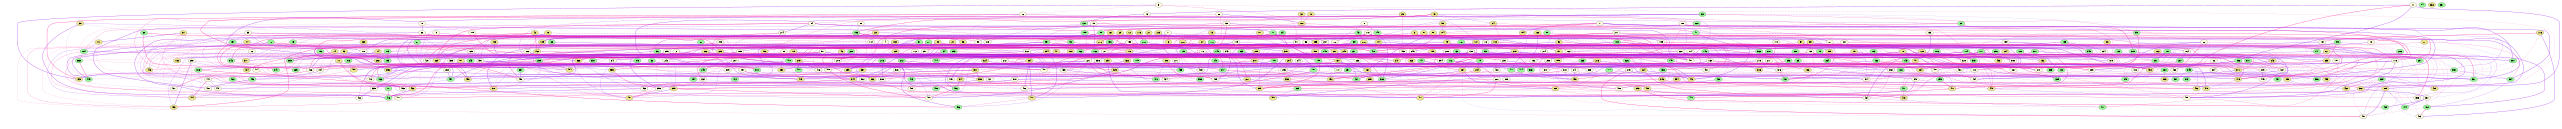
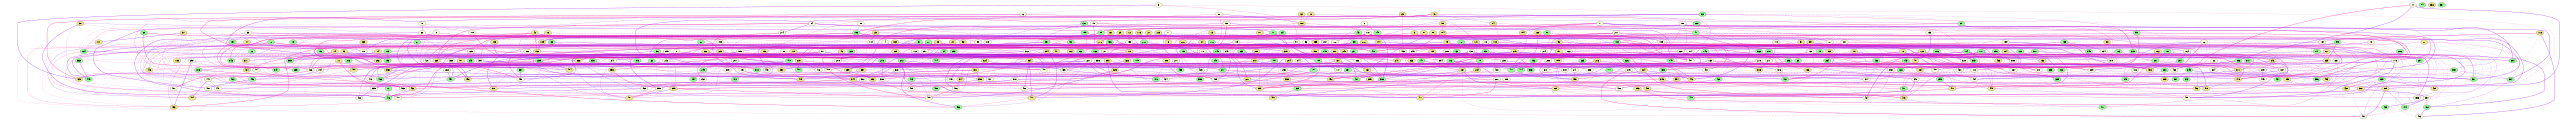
(1147, 14) -> none
(1553, 41) -> (1553, 41)
(258, 45) -> (537, 36)
(252, 51) -> (252, 51)
(1796, 51) -> none
(1874, 51) -> none
(1005, 61) -> none
(1533, 61) -> (1533, 61)
(2336, 61) -> (2336, 61)
none -> (767, 70)
(956, 89) -> (956, 89)
